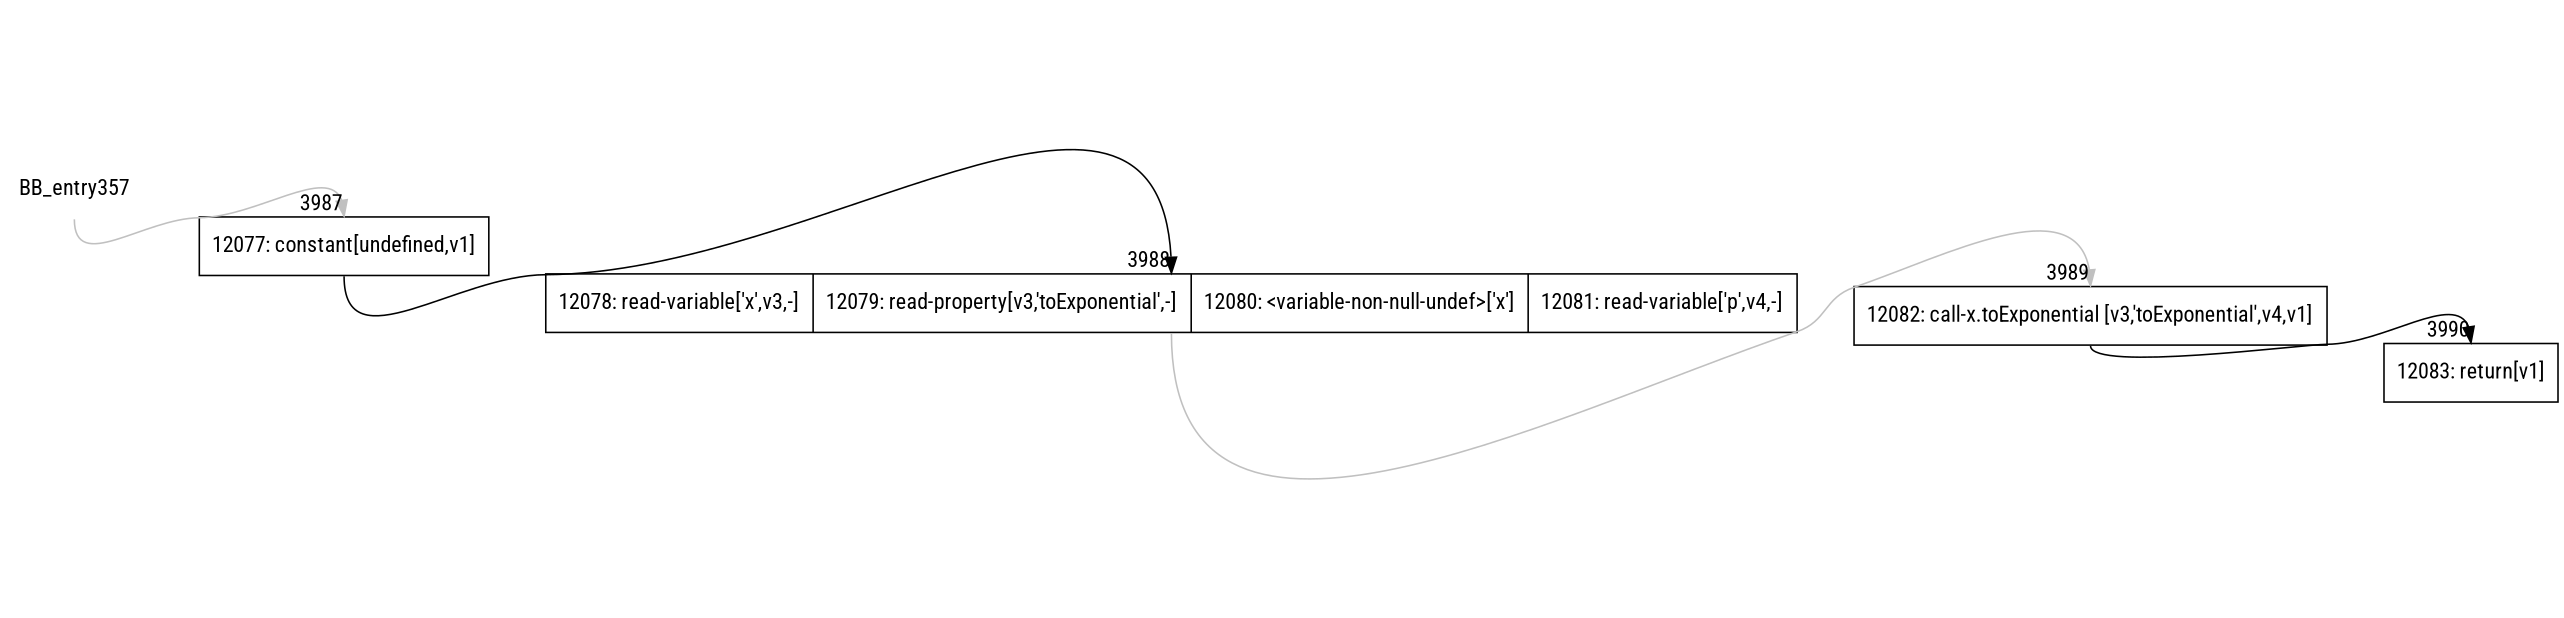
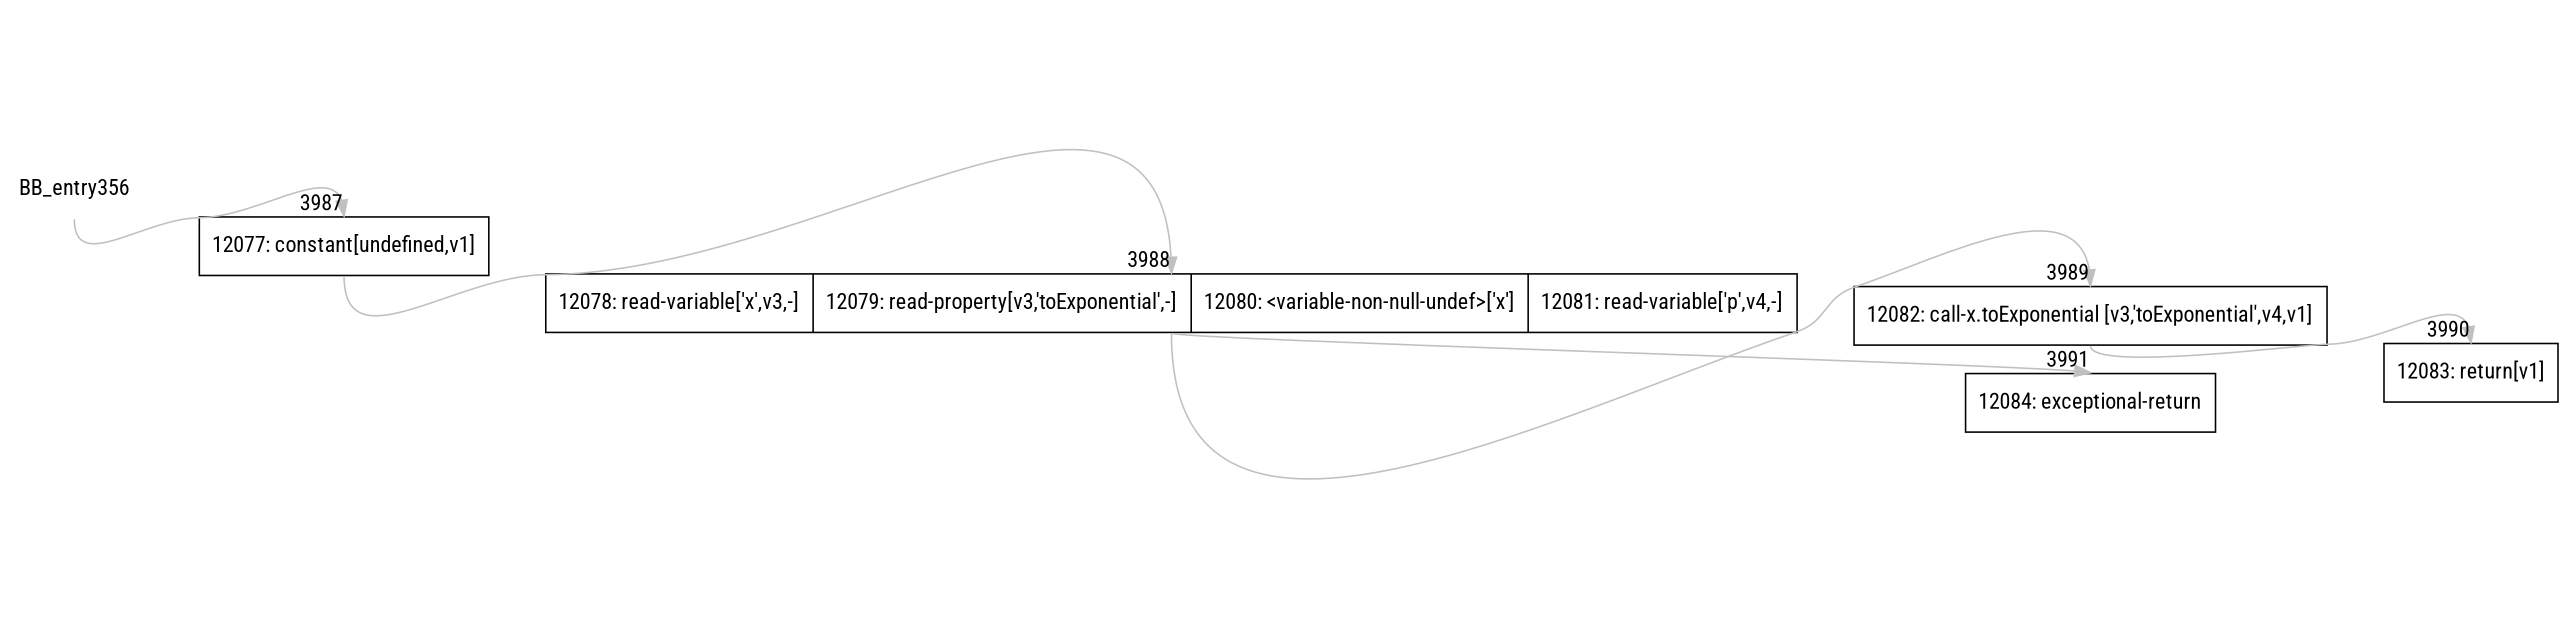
(74, 189) -> (74, 189)
(777, 229) -> (777, 229)
(2283, 348) -> (2283, 348)
none -> (2091, 403)
